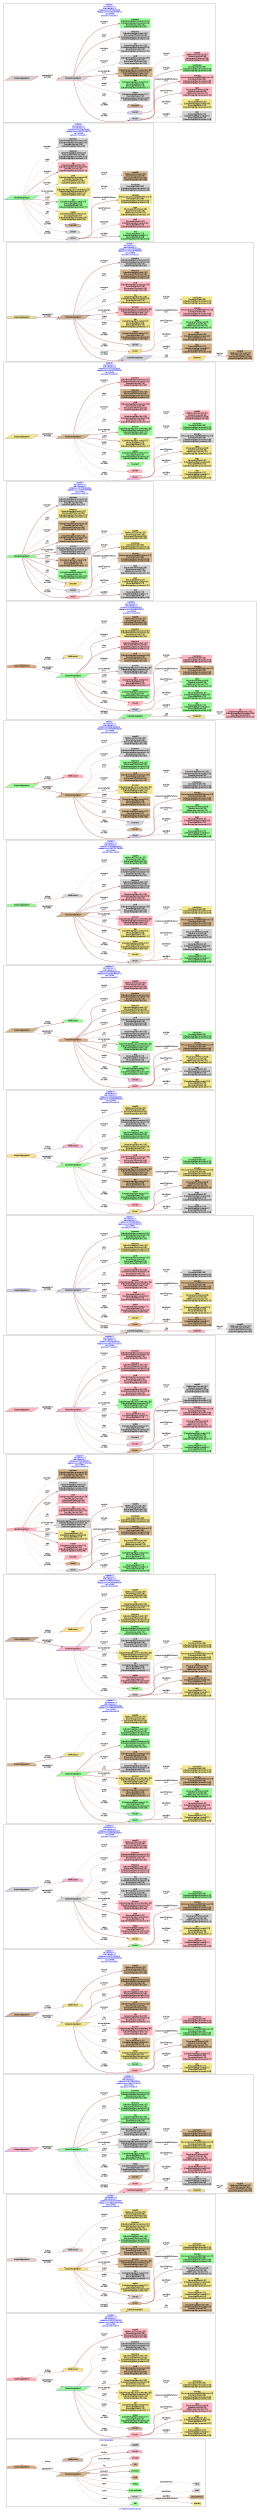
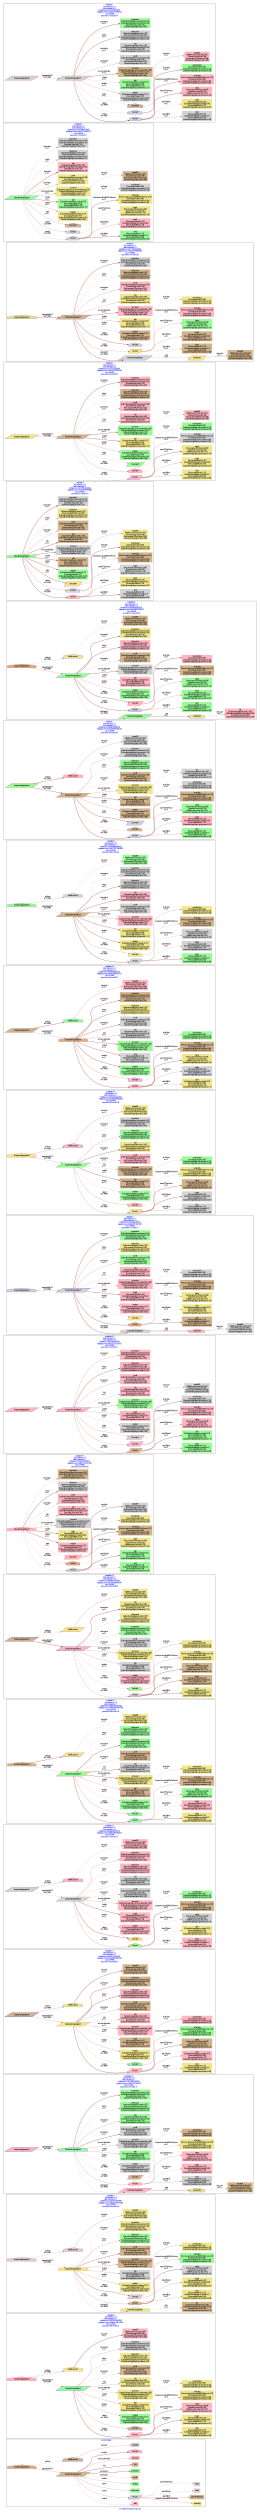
(106, 2440) -> (106, 2440)
(135, 2491) -> (135, 2491)
(135, 2504) -> (135, 2504)
